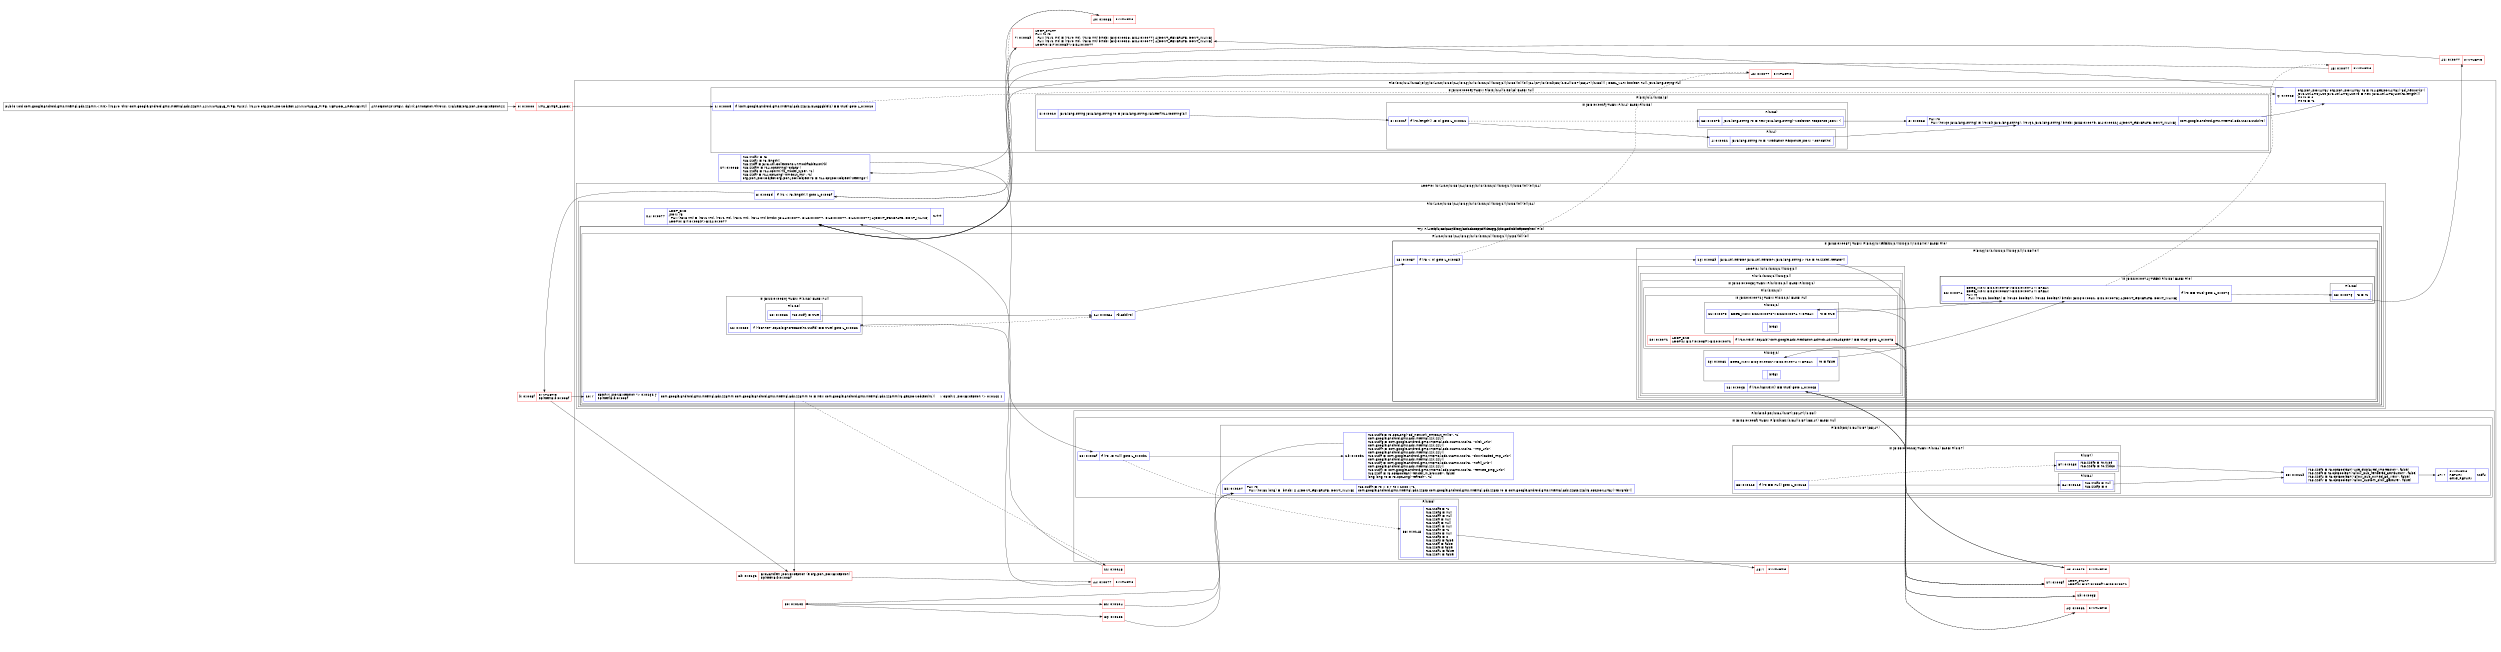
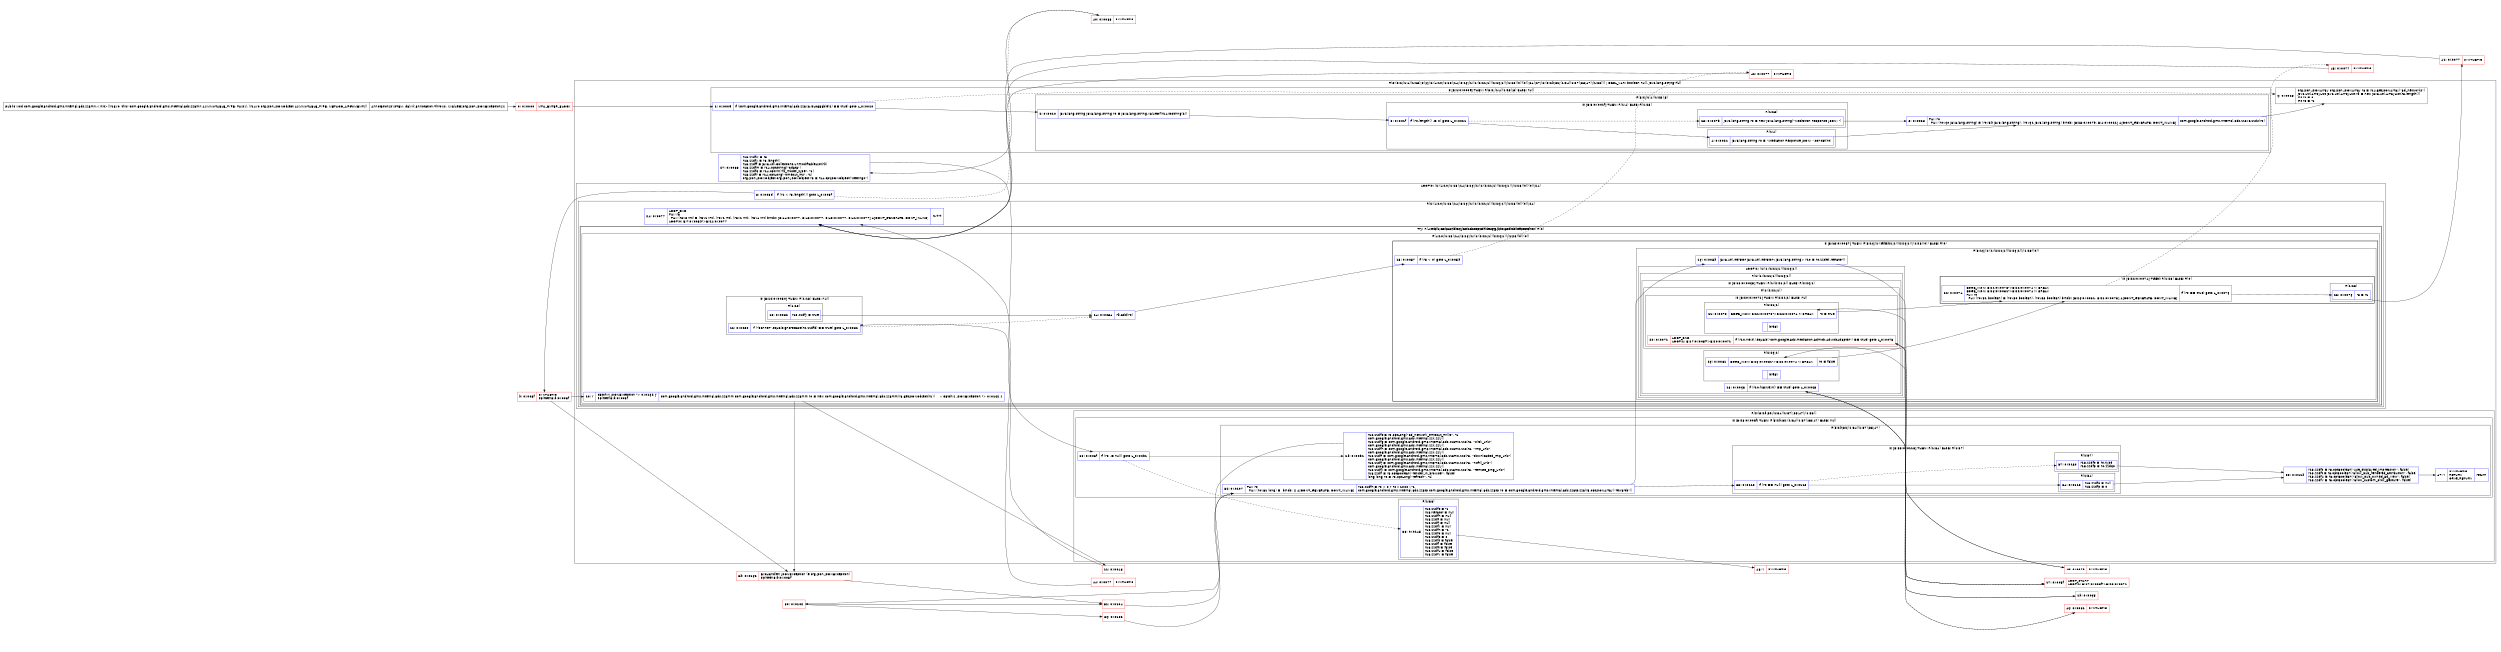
(1113, 38) -> none
none -> (955, 110)
(676, 215) -> (675, 215)
(1578, 260) -> (1636, 414)
(2482, 475) -> (2482, 475)
(953, 483) -> (953, 483)
none -> (1683, 486)
(1439, 513) -> (1440, 513)
(970, 580) -> (972, 592)
